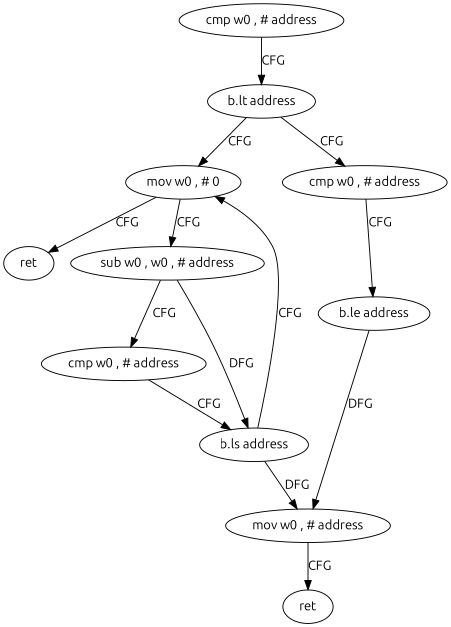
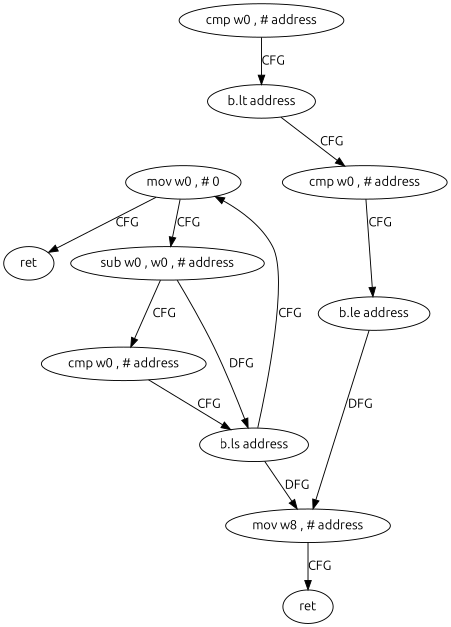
(226, 138) -> none
(308, 526) -> (308, 526)
